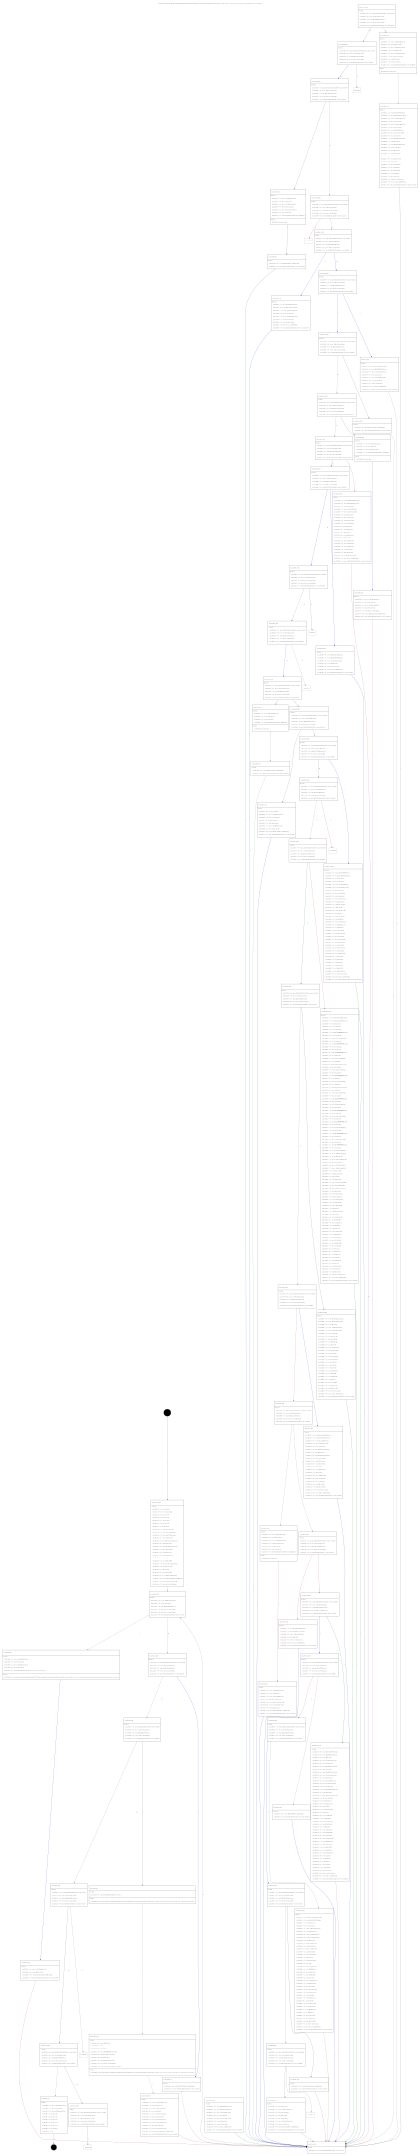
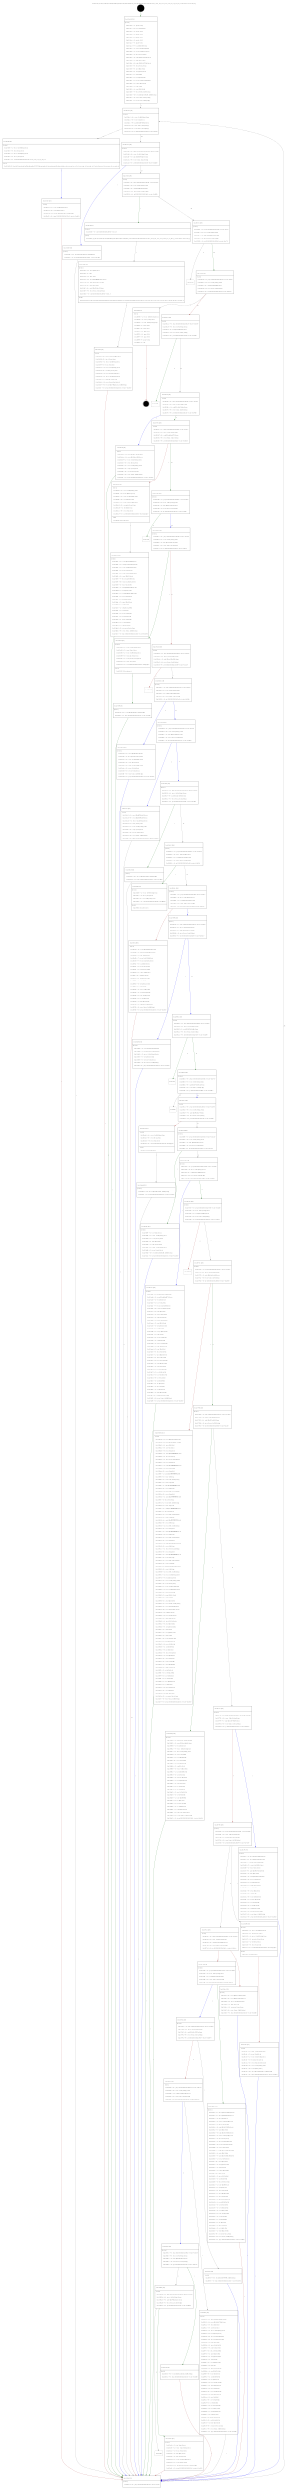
none -> (180, 404)
(372, 605) -> none
